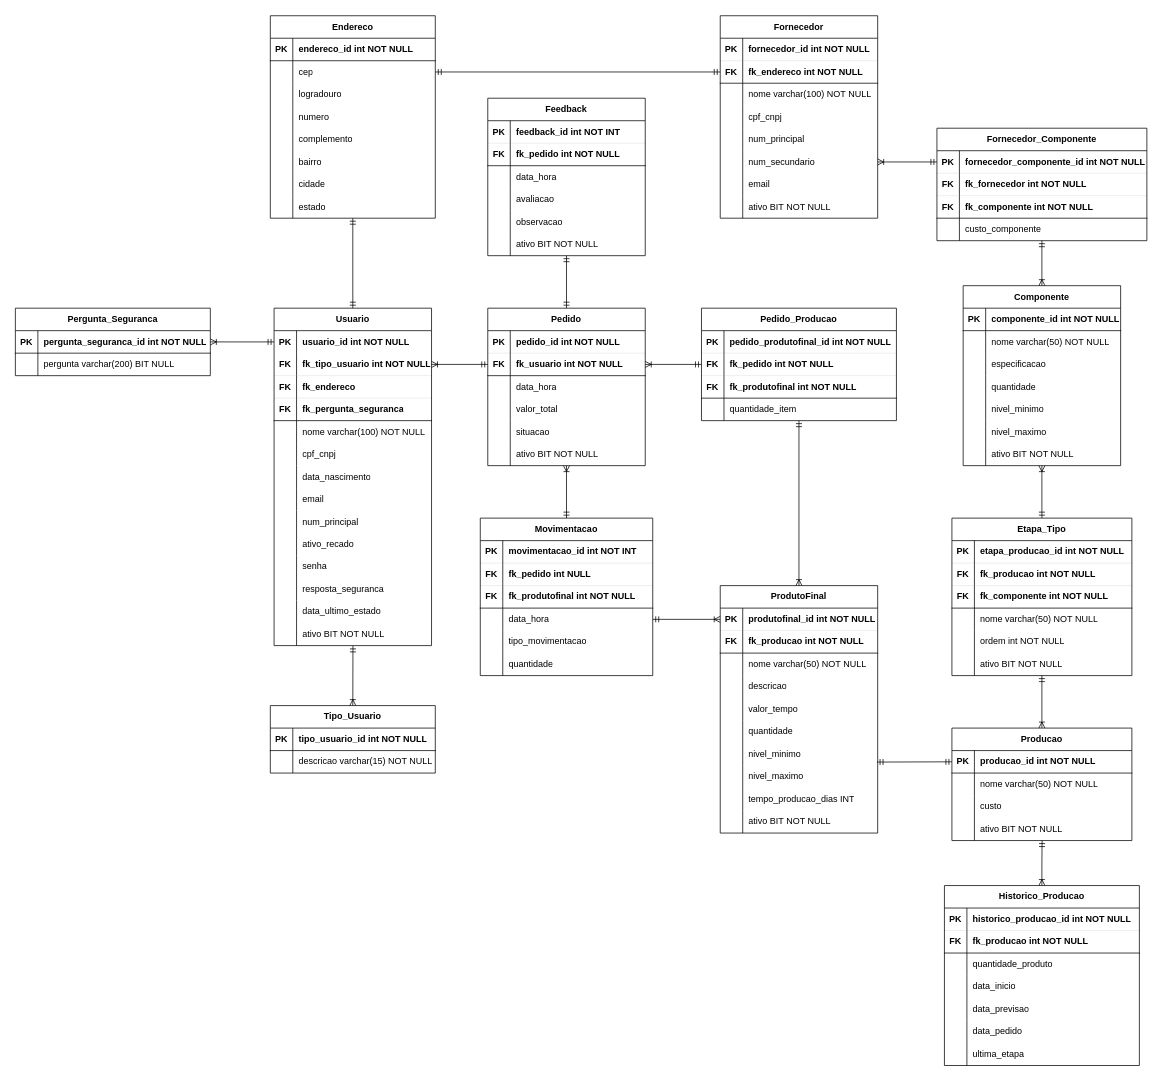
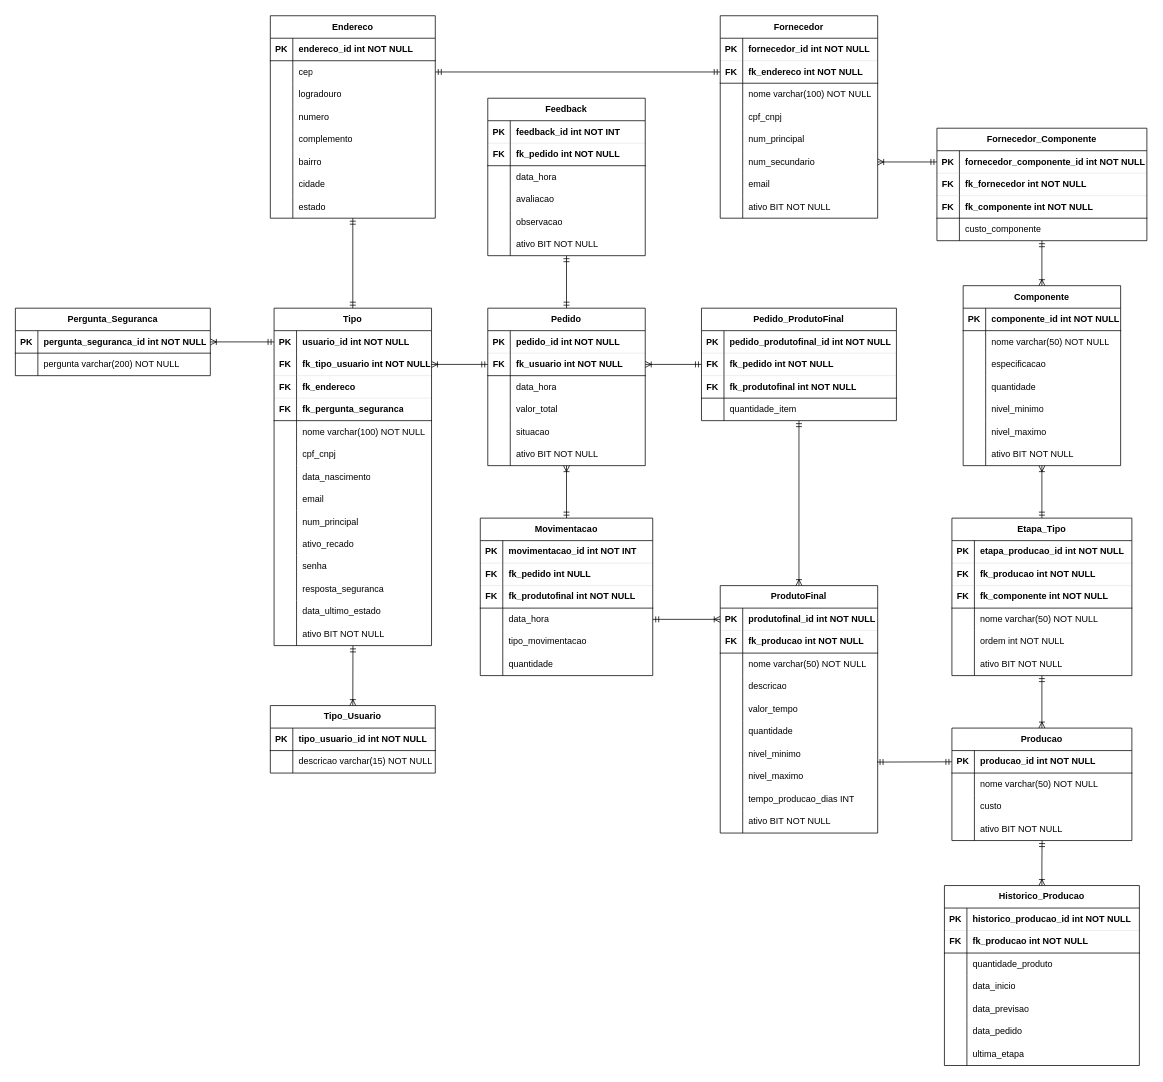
(353, 319) -> (353, 319)
(799, 319) -> (799, 319)
(116, 364) -> (116, 364)
